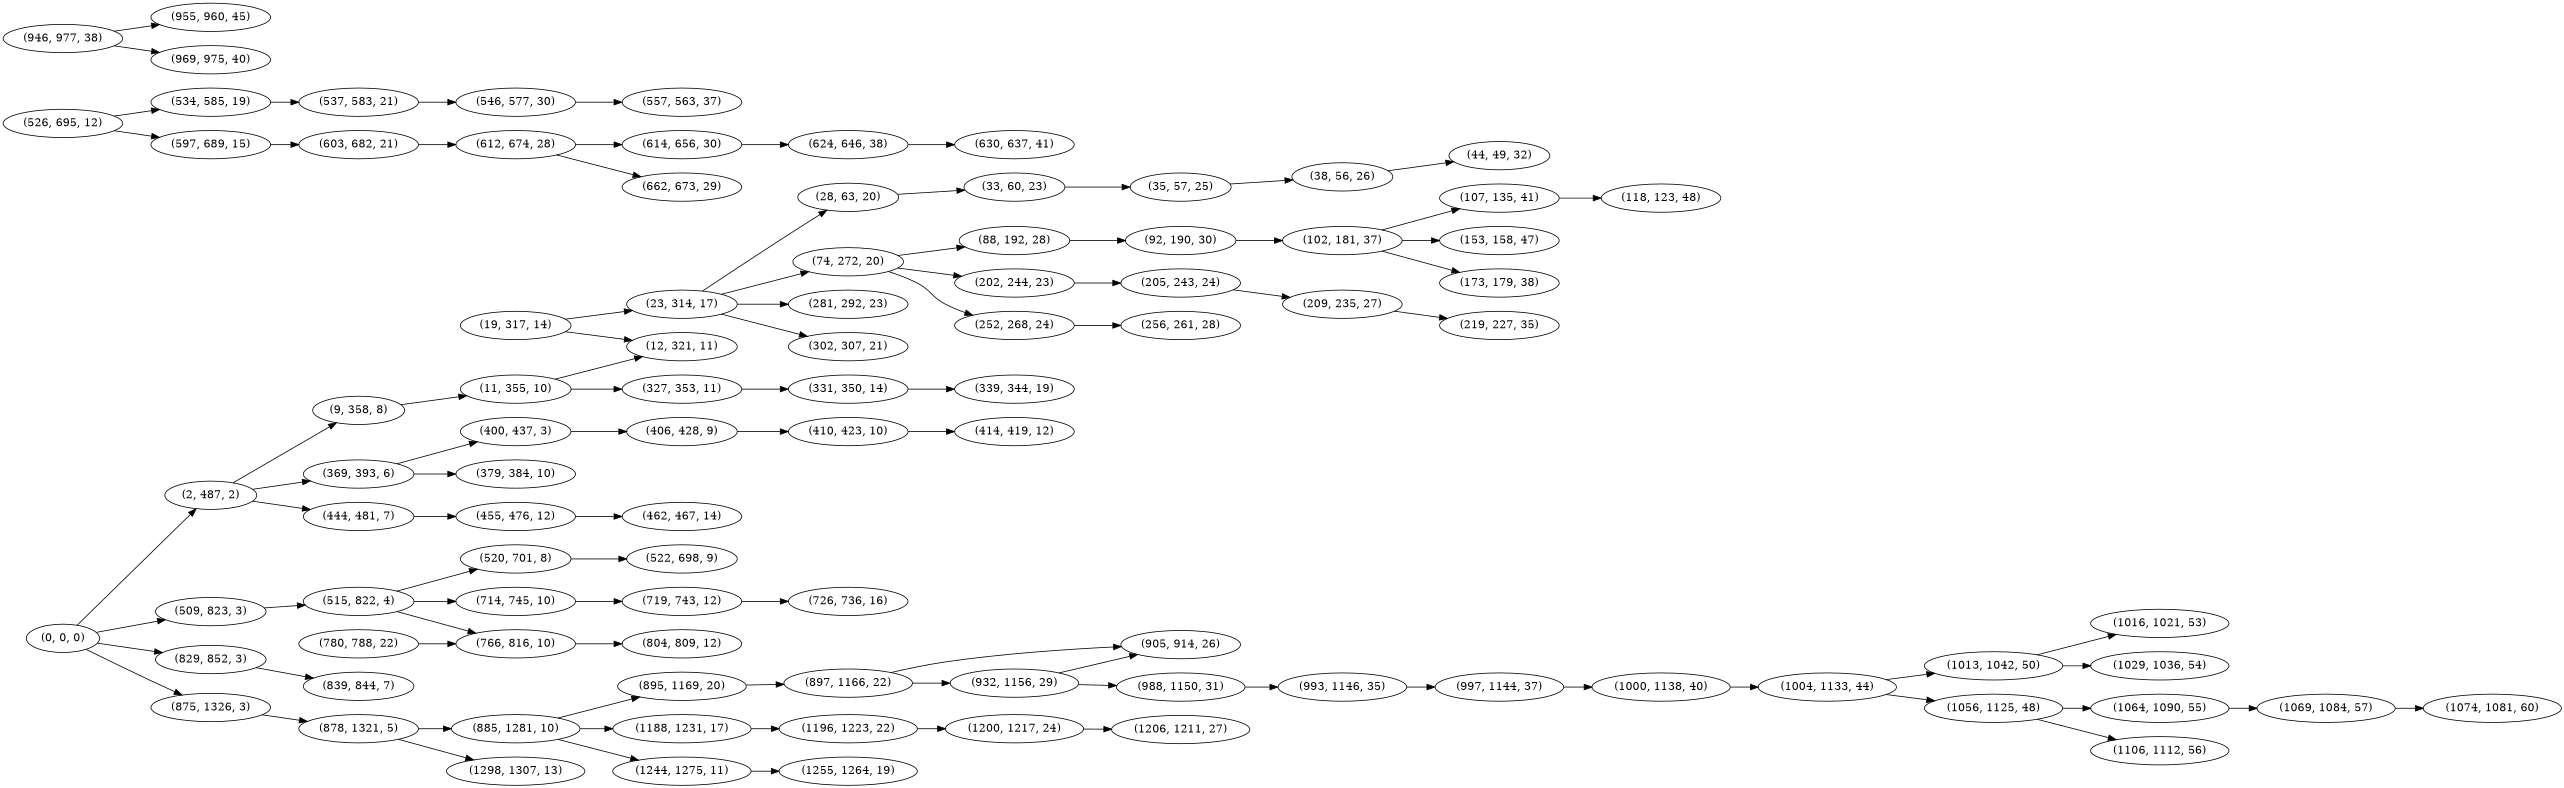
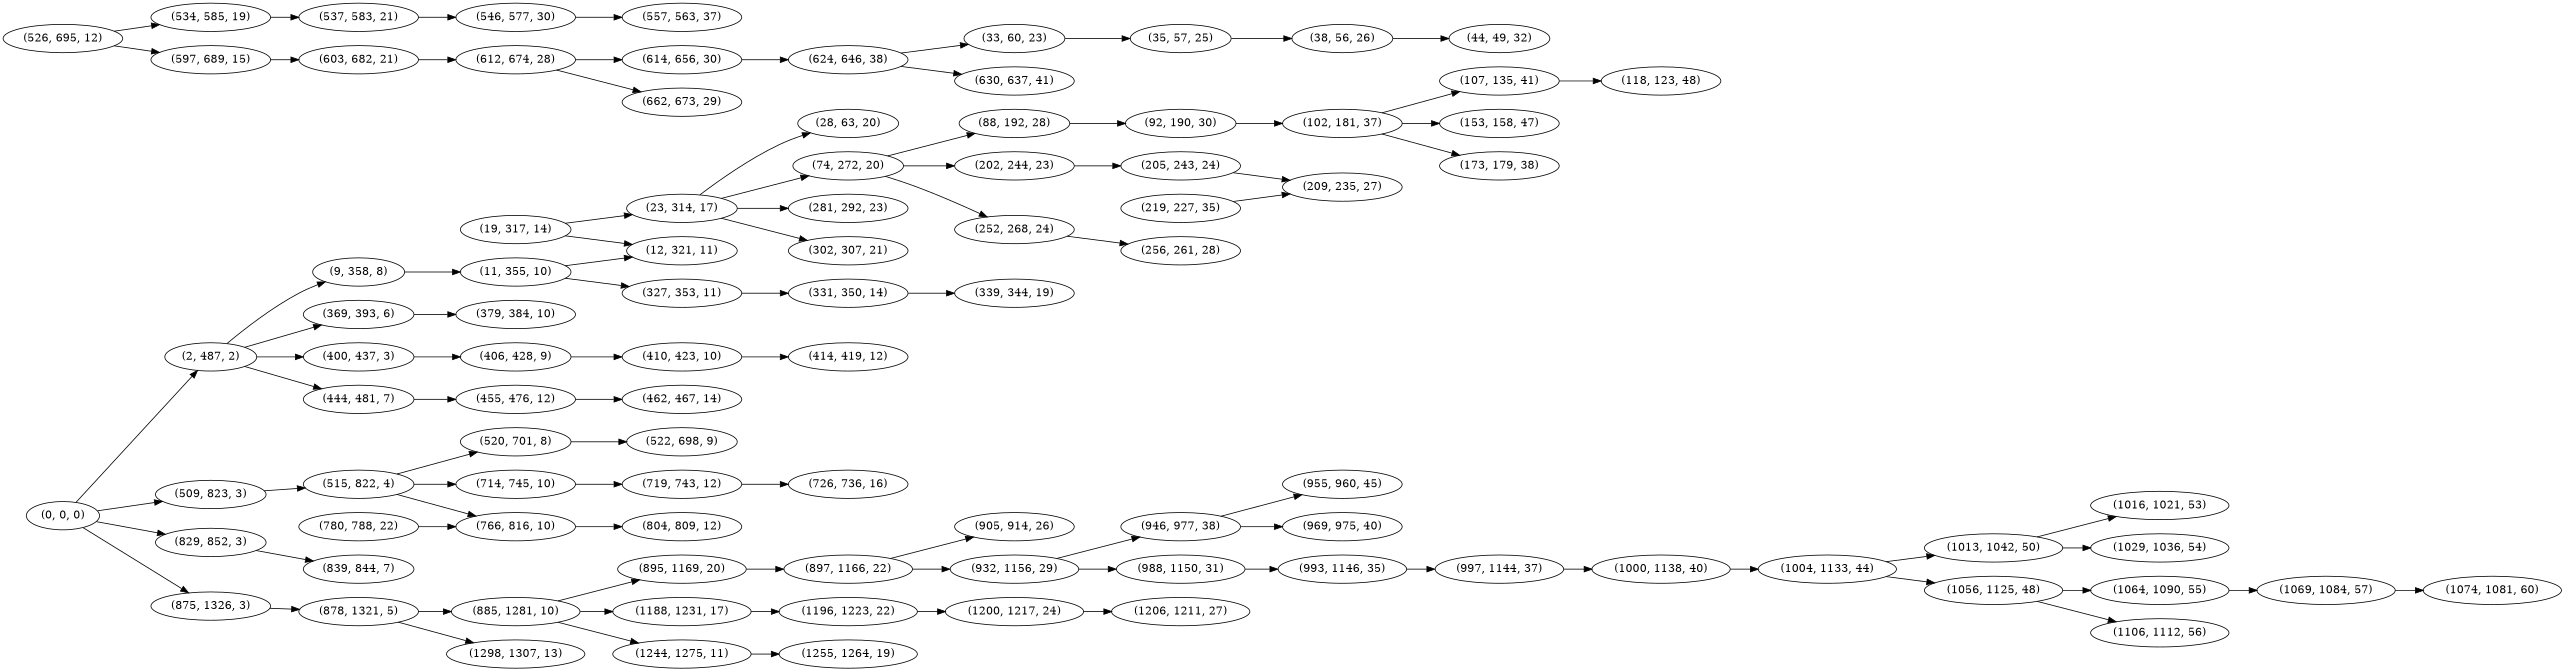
(927, 192) -> (931, 49)
(1417, 314) -> (1258, 198)
(433, 454) -> (276, 357)
(1094, 665) -> (1094, 549)
